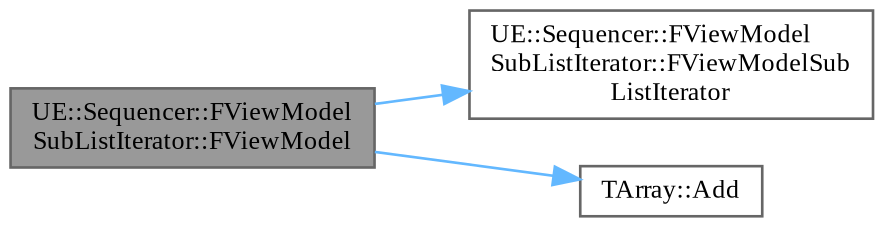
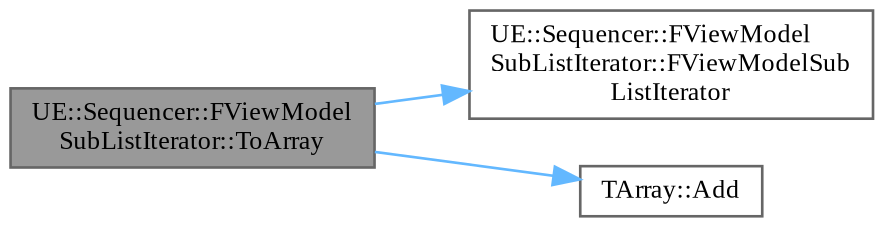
(193, 128) -> (193, 128)
